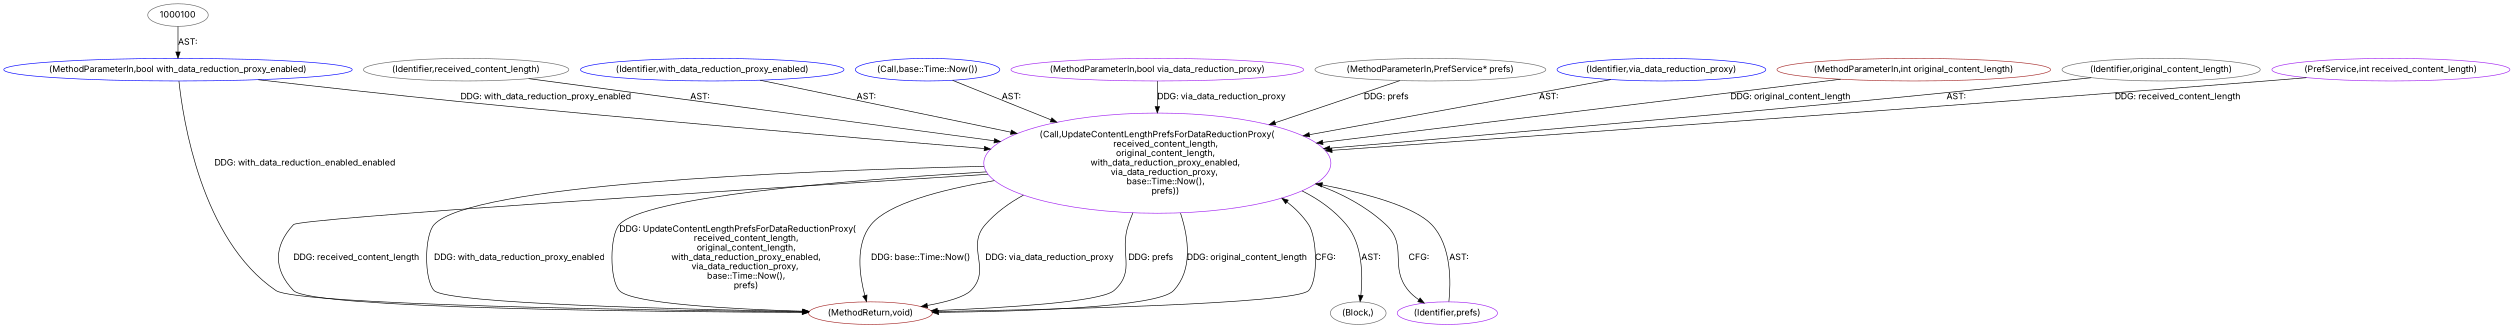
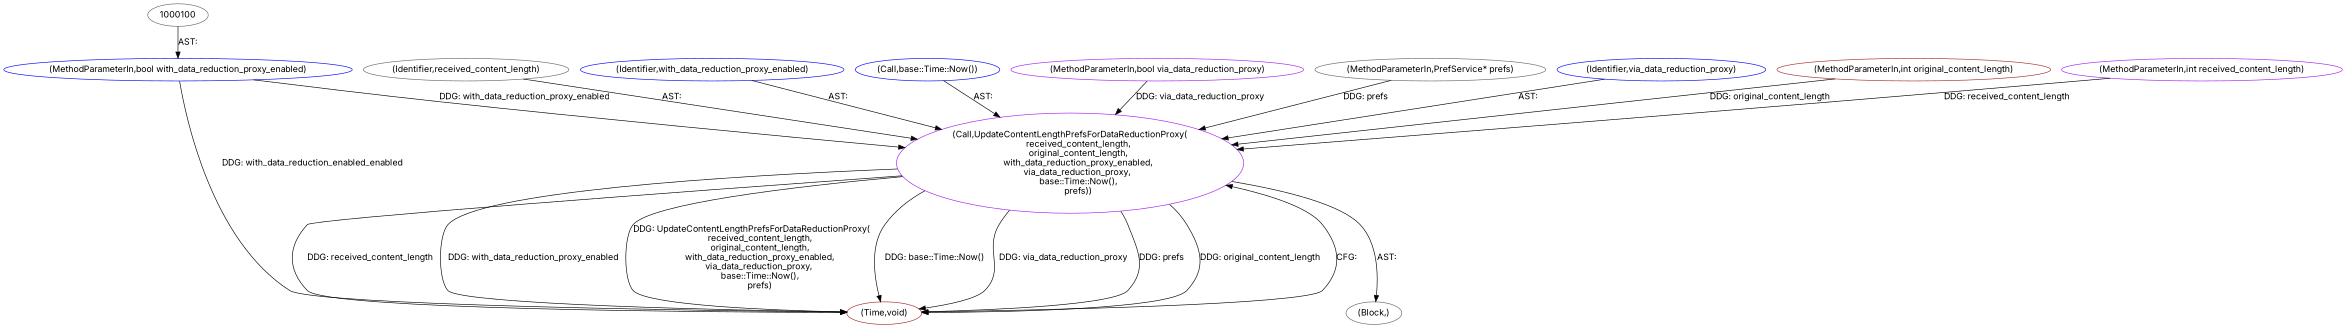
(2161, 70) -> none
(2391, 70) -> (2202, 70)
(870, 313) -> (884, 313)
(1447, 313) -> none
